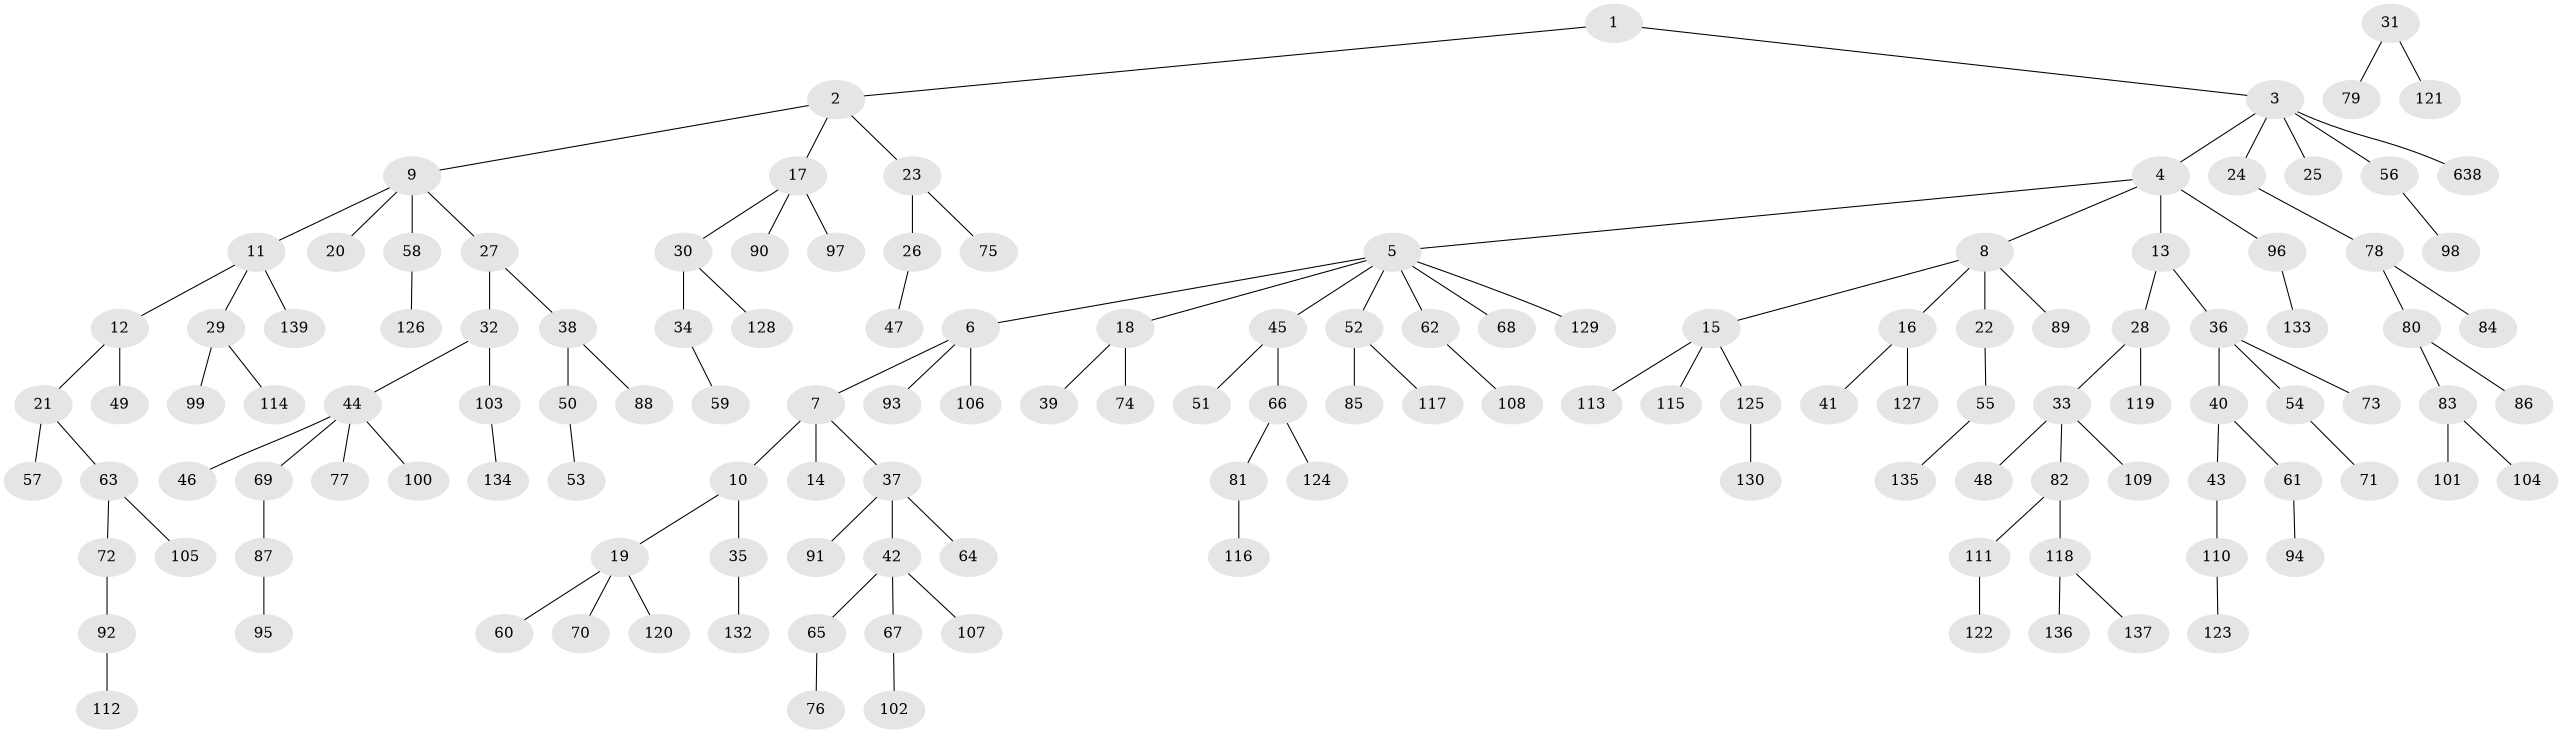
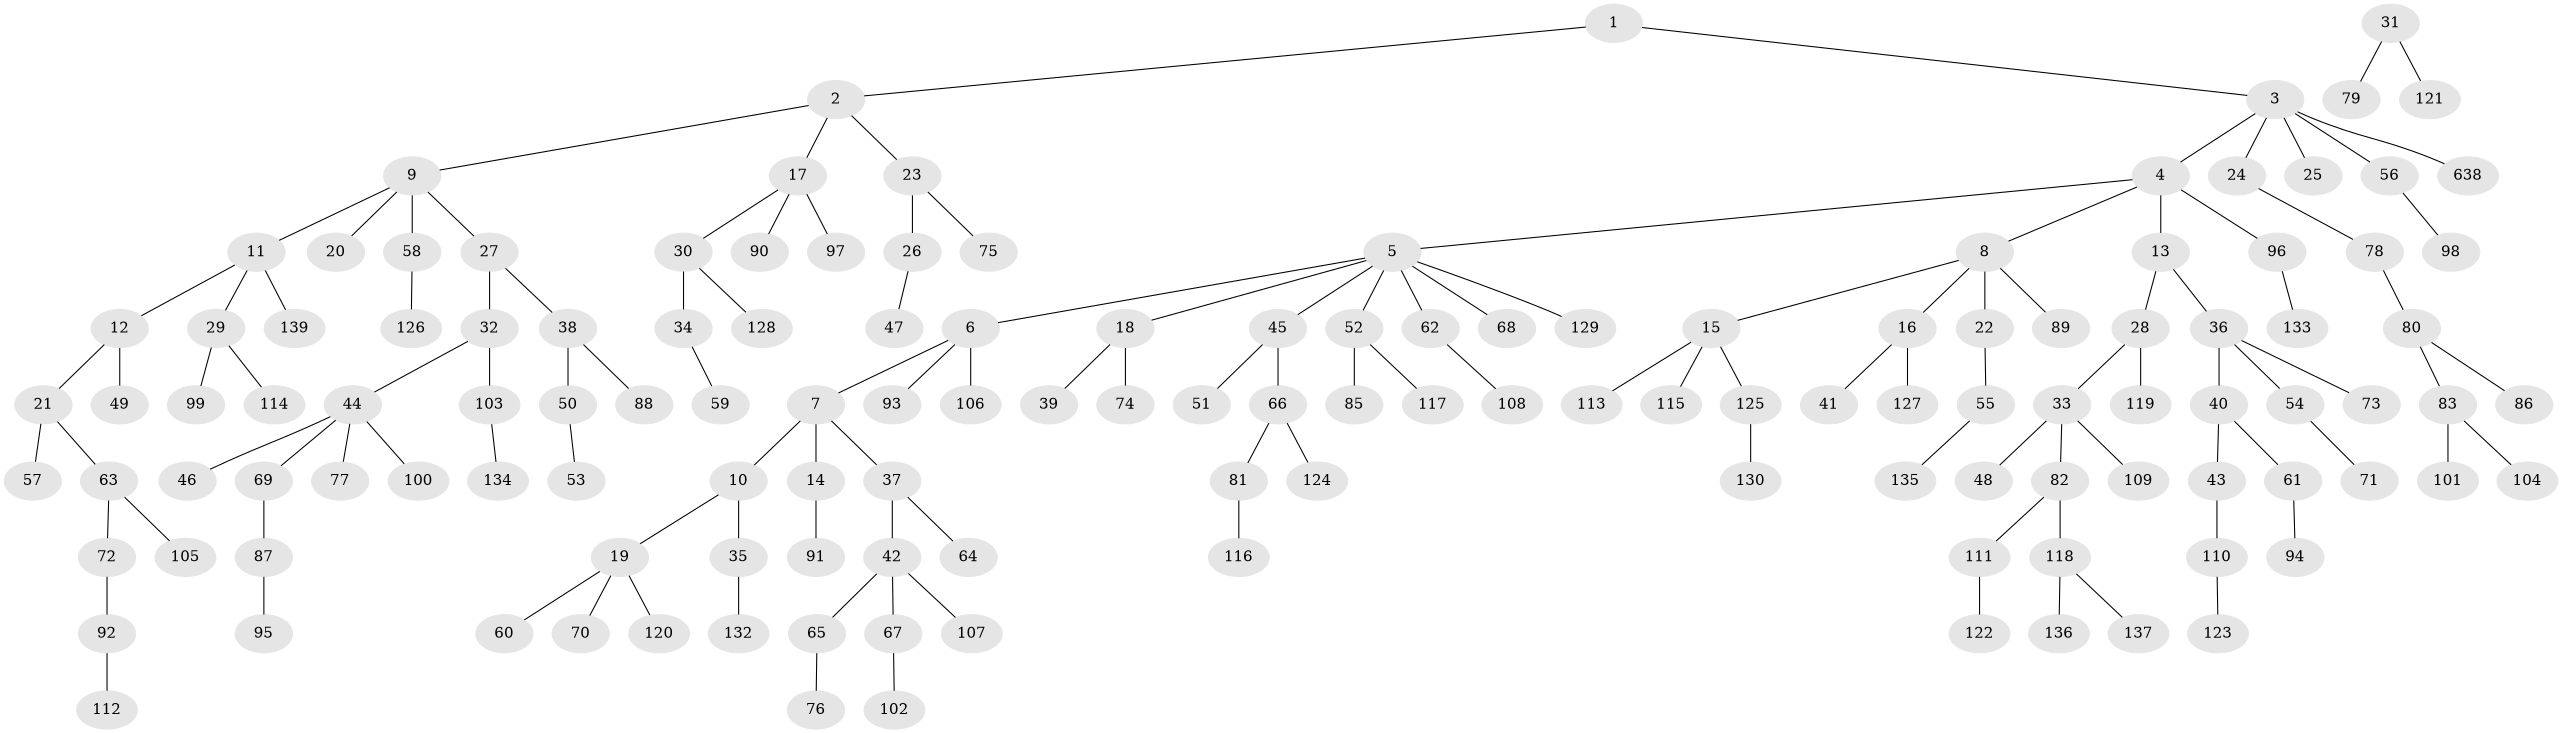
(2488, 329) -> none
(854, 519) -> (816, 519)
